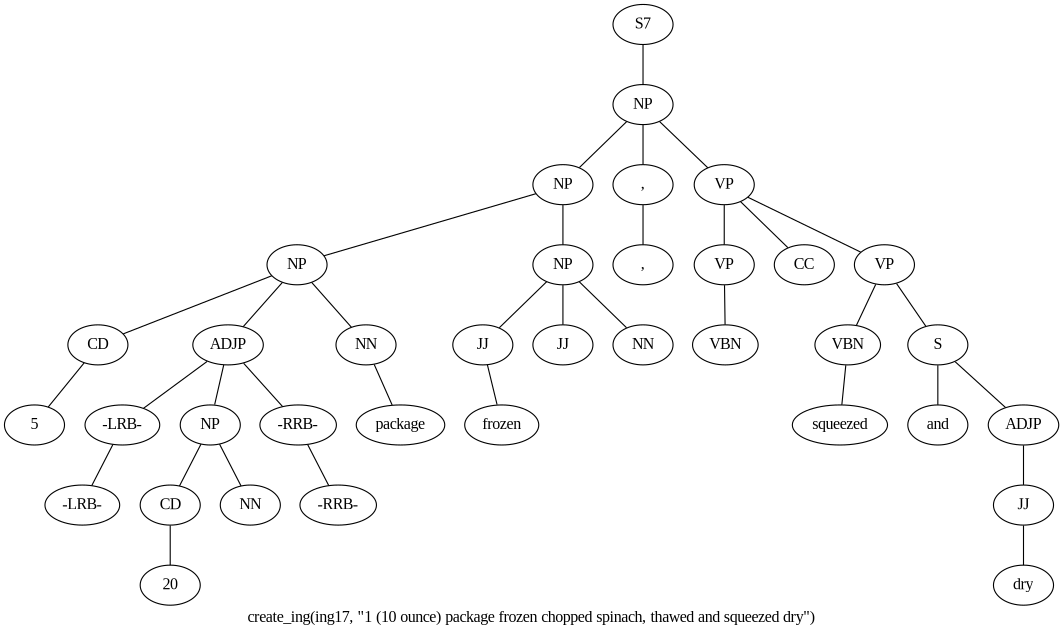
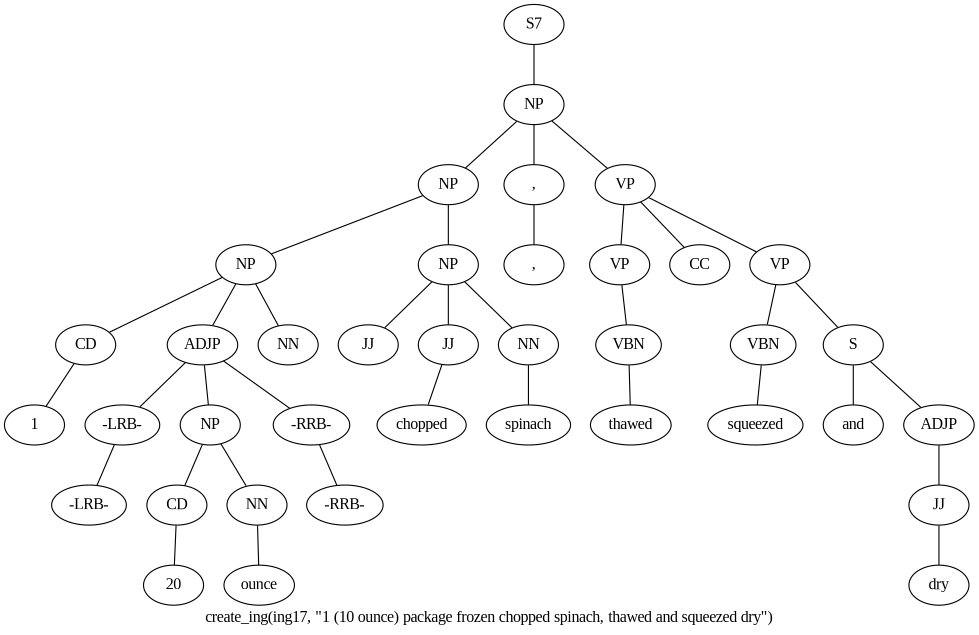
(34, 425) -> (34, 425)
(400, 425) -> none
none -> (422, 425)
(502, 425) -> none
none -> (528, 425)
none -> (631, 425)
none -> (259, 585)
